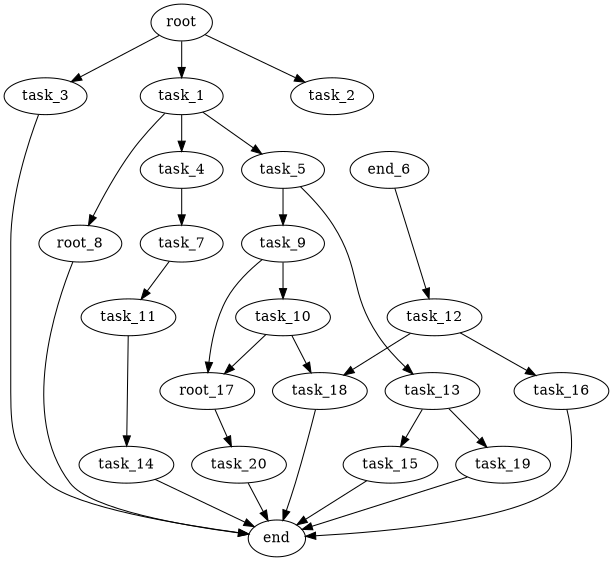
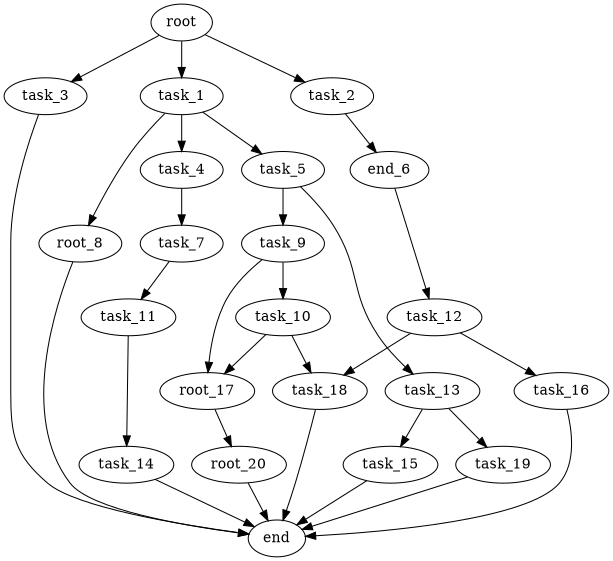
none -> (358, 129)
(239, 465) -> (239, 465)
